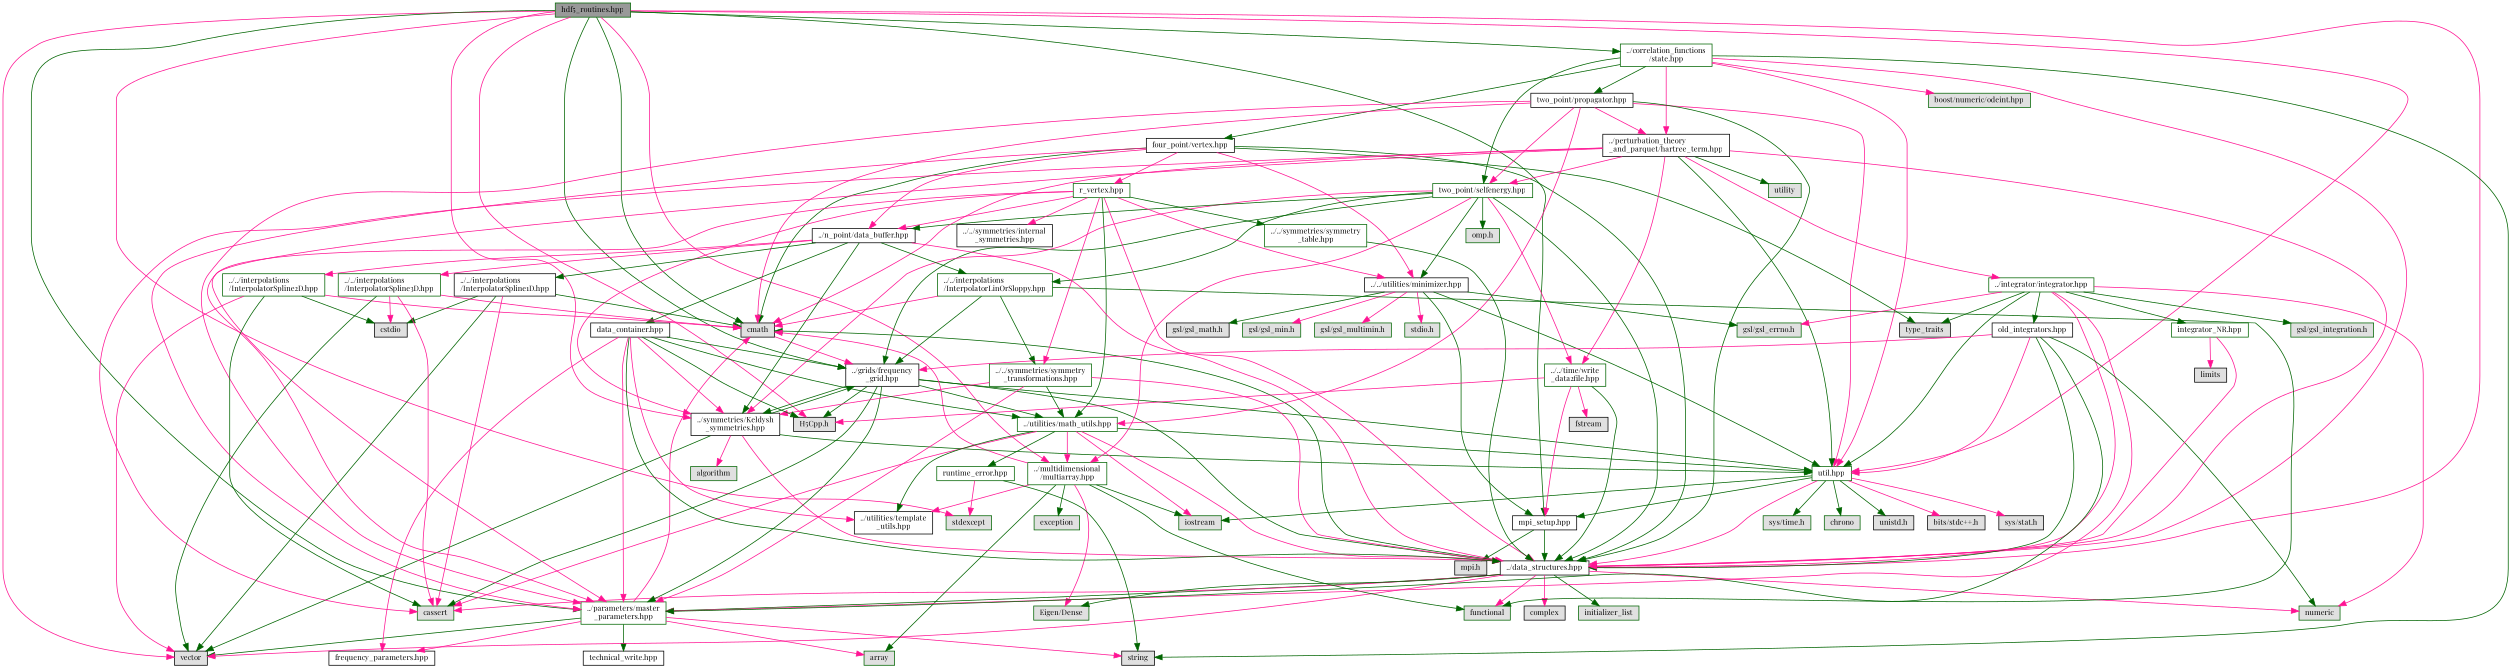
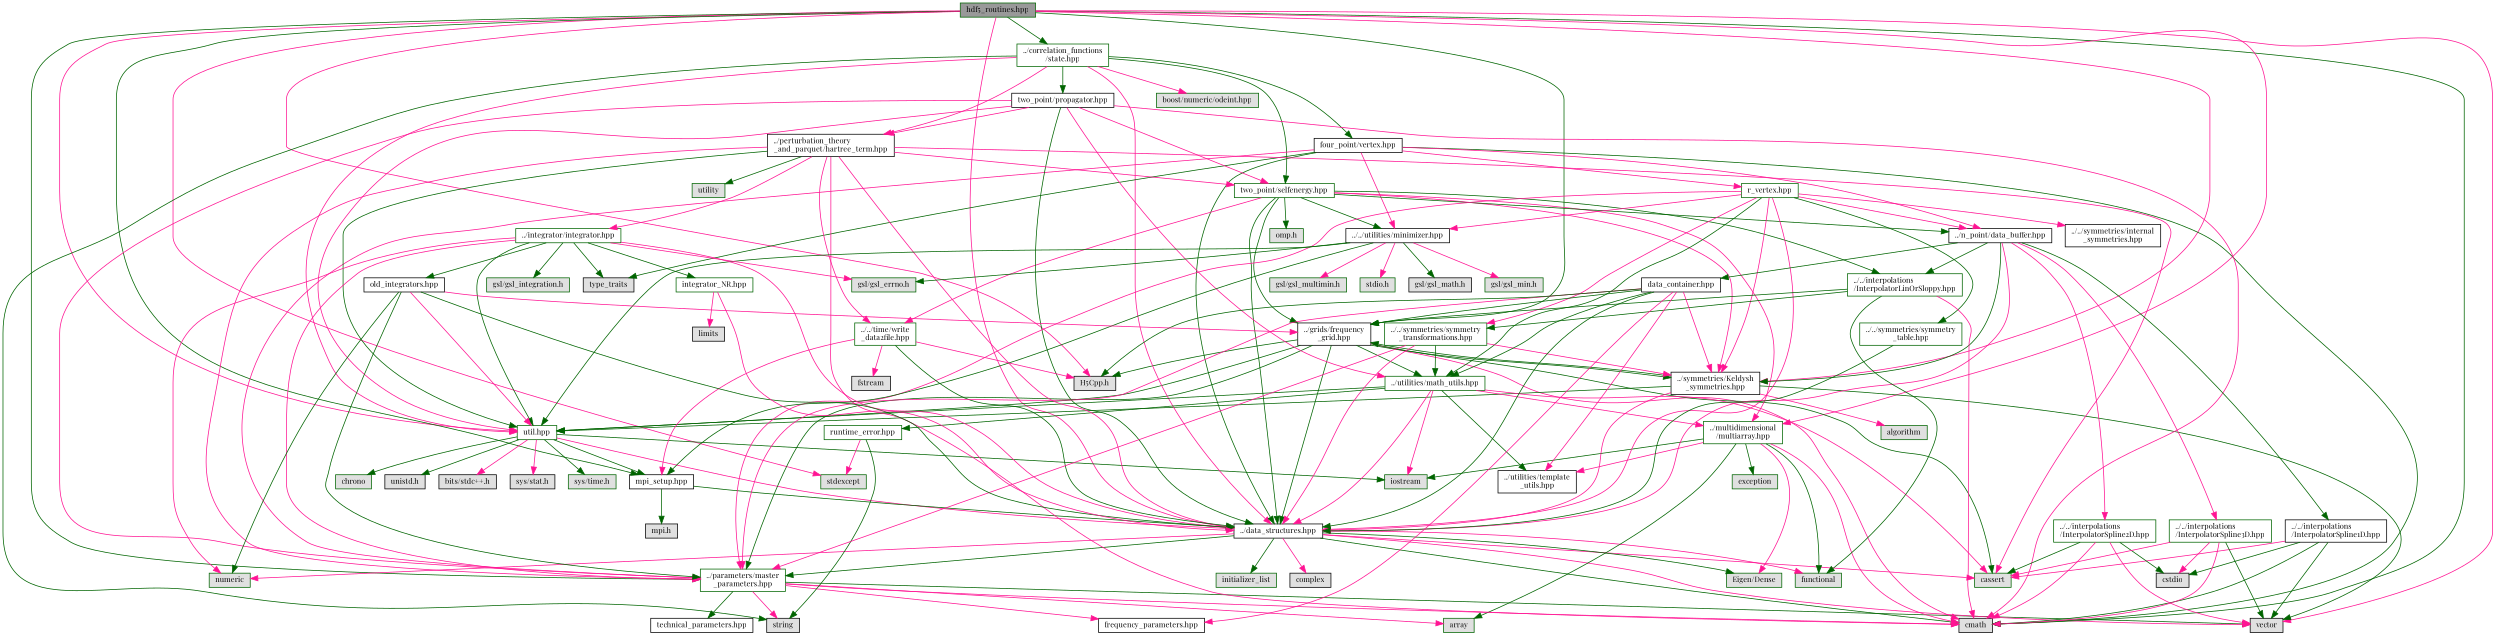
(810, 349) -> (1622, 402)
(624, 658) -> (702, 625)
